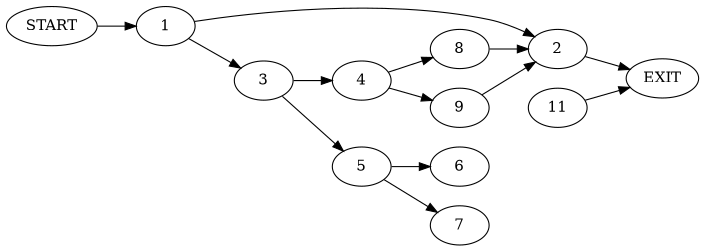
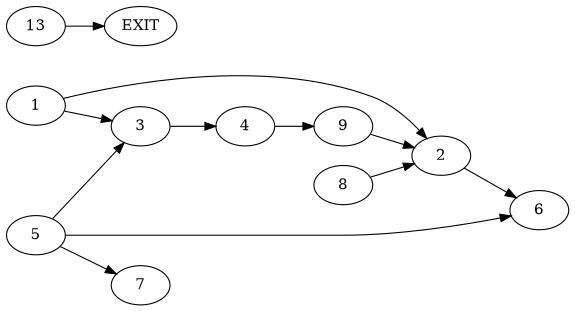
(52, 26) -> none
(602, 61) -> (485, 180)
(405, 67) -> none
(558, 108) -> (36, 26)
(309, 120) -> (85, 185)
